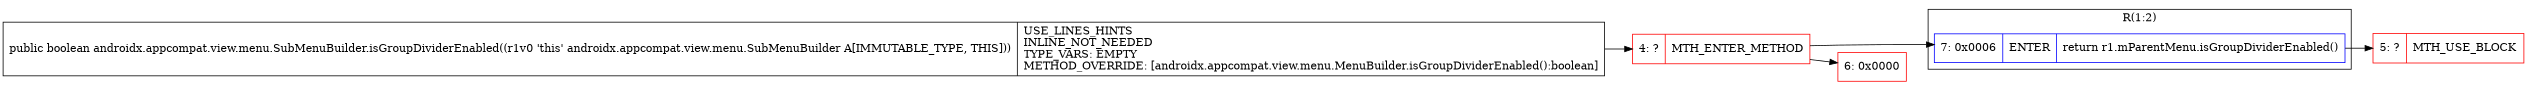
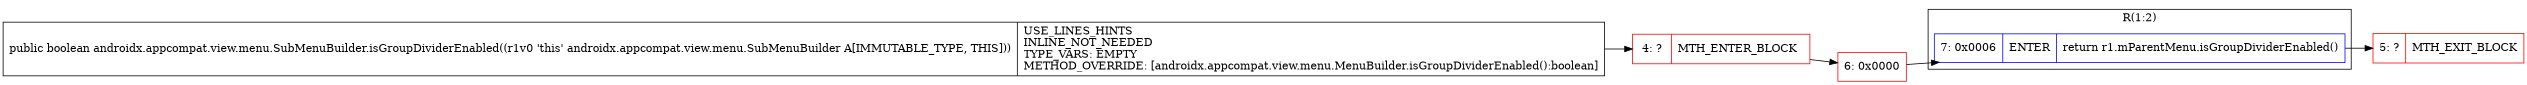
(1868, 45) -> (1919, 64)
(2464, 48) -> (2465, 48)
(1738, 49) -> (1738, 49)
